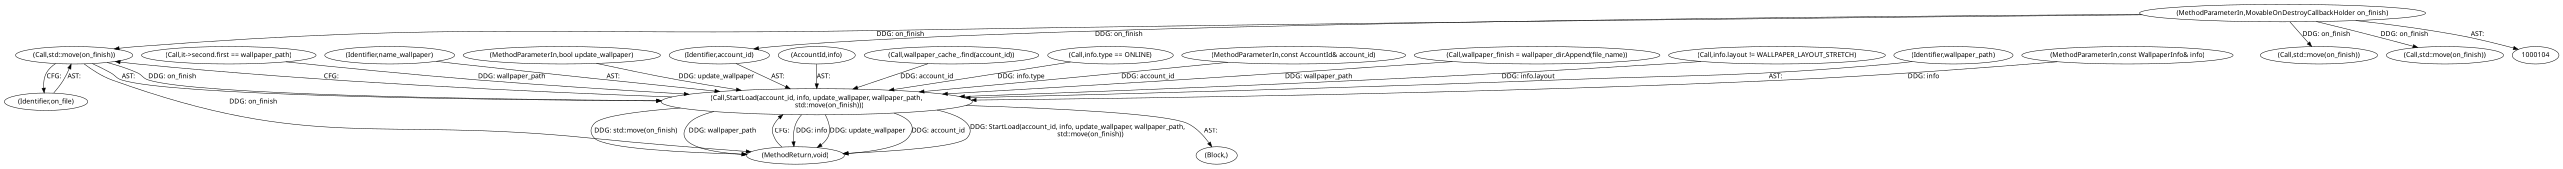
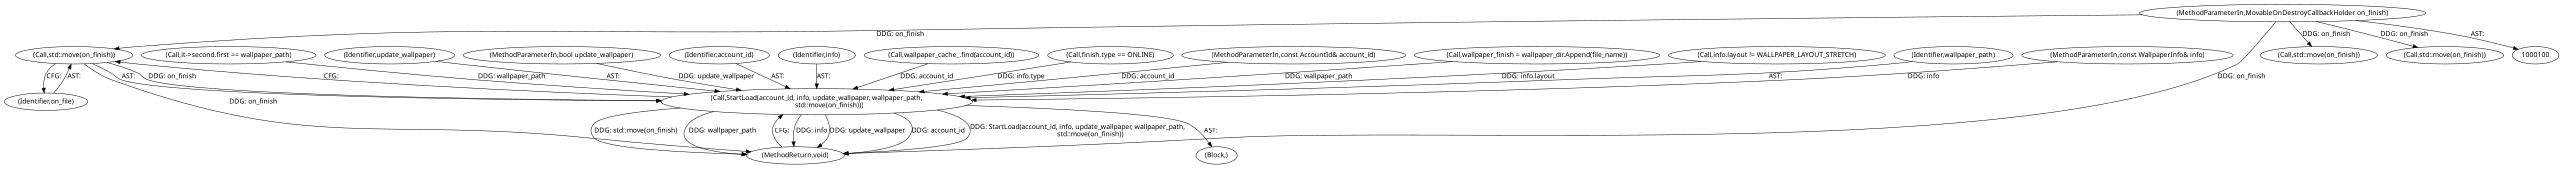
(1138, 30) -> (1575, 135)
(390, 55) -> (390, 55)
(817, 55) -> (817, 55)
(1110, 55) -> (1110, 55)
(2536, 55) -> (2536, 55)
